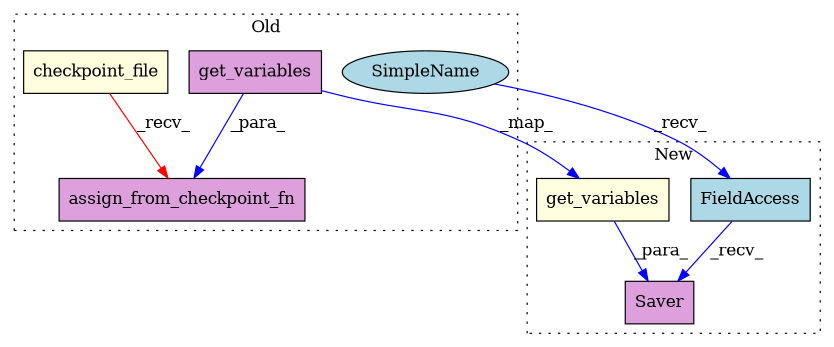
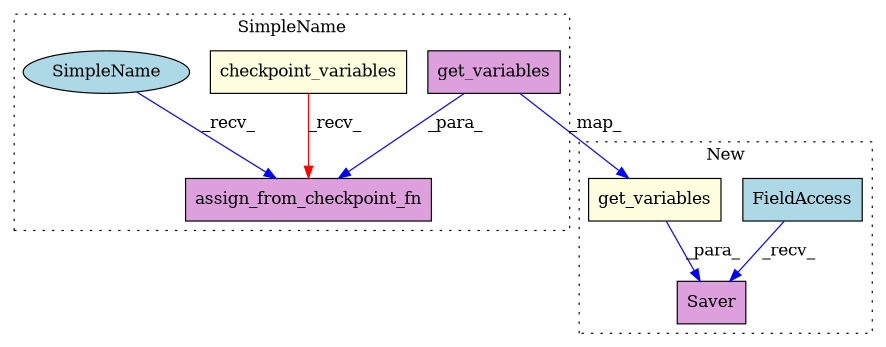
(266, 28) -> (292, 28)
(96, 72) -> (308, 72)
(613, 114) -> (201, 132)
